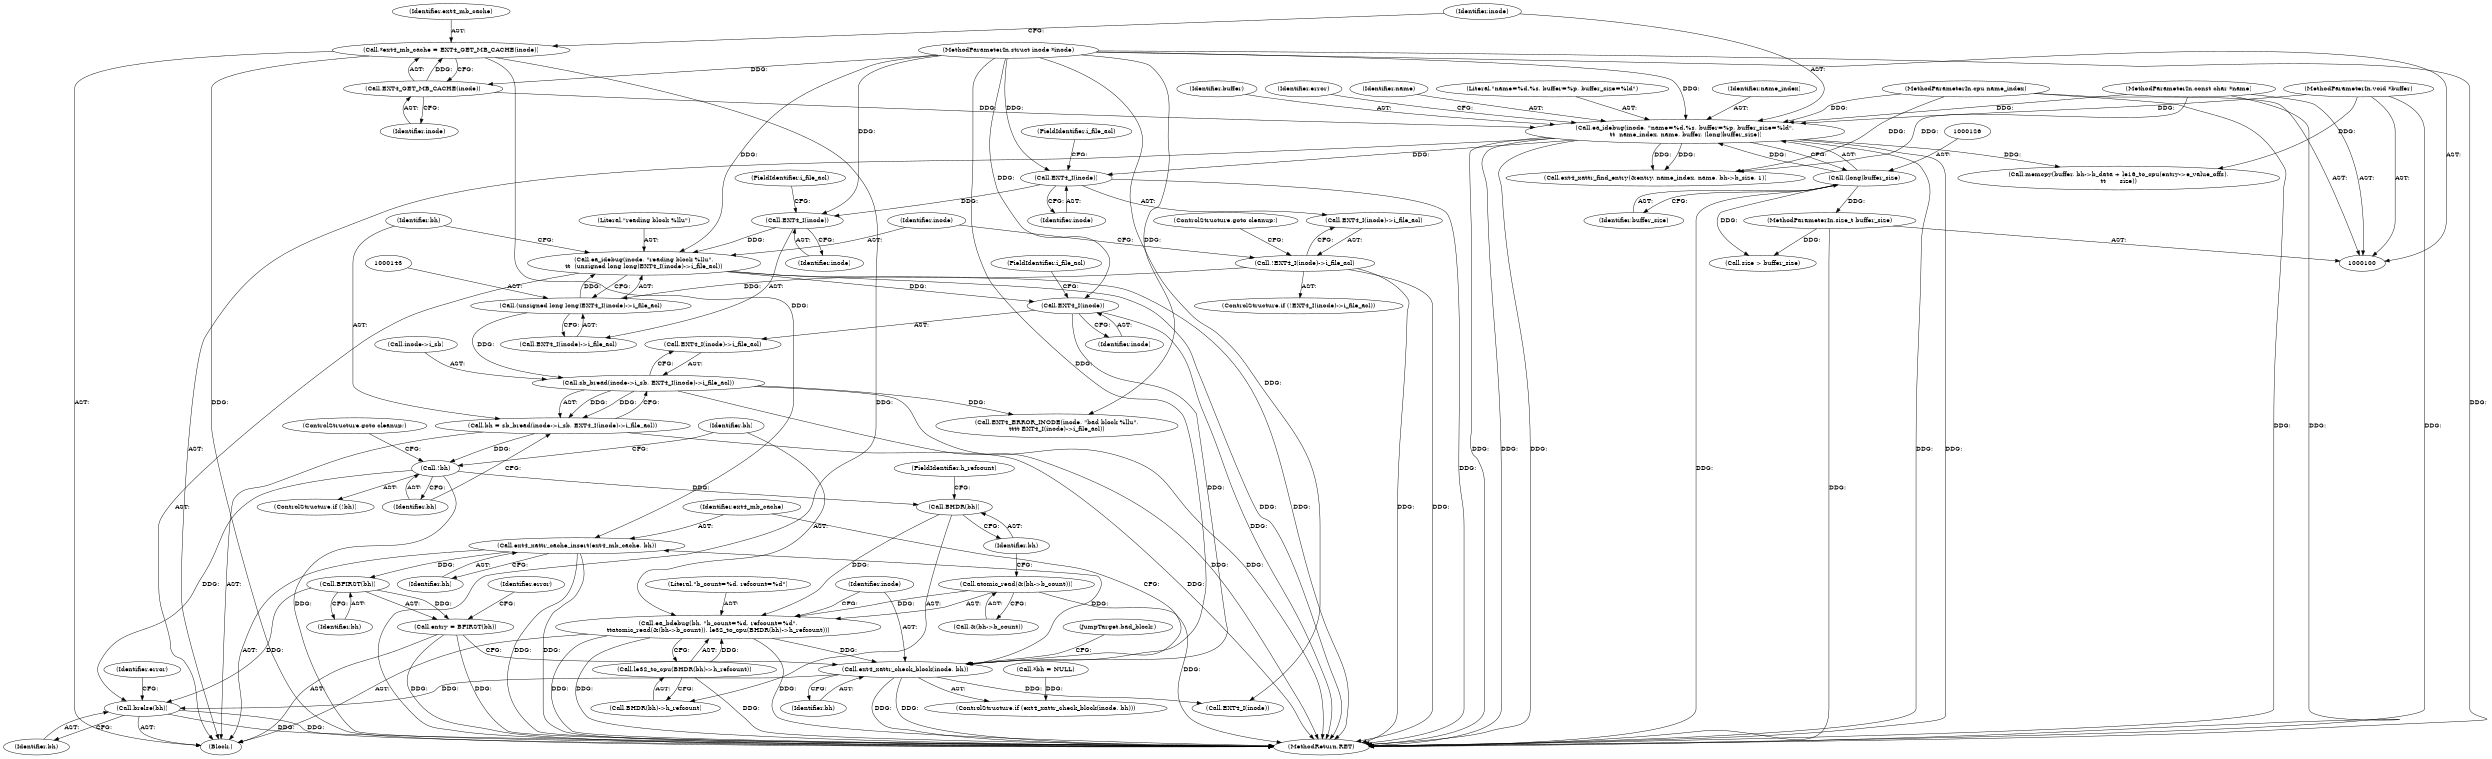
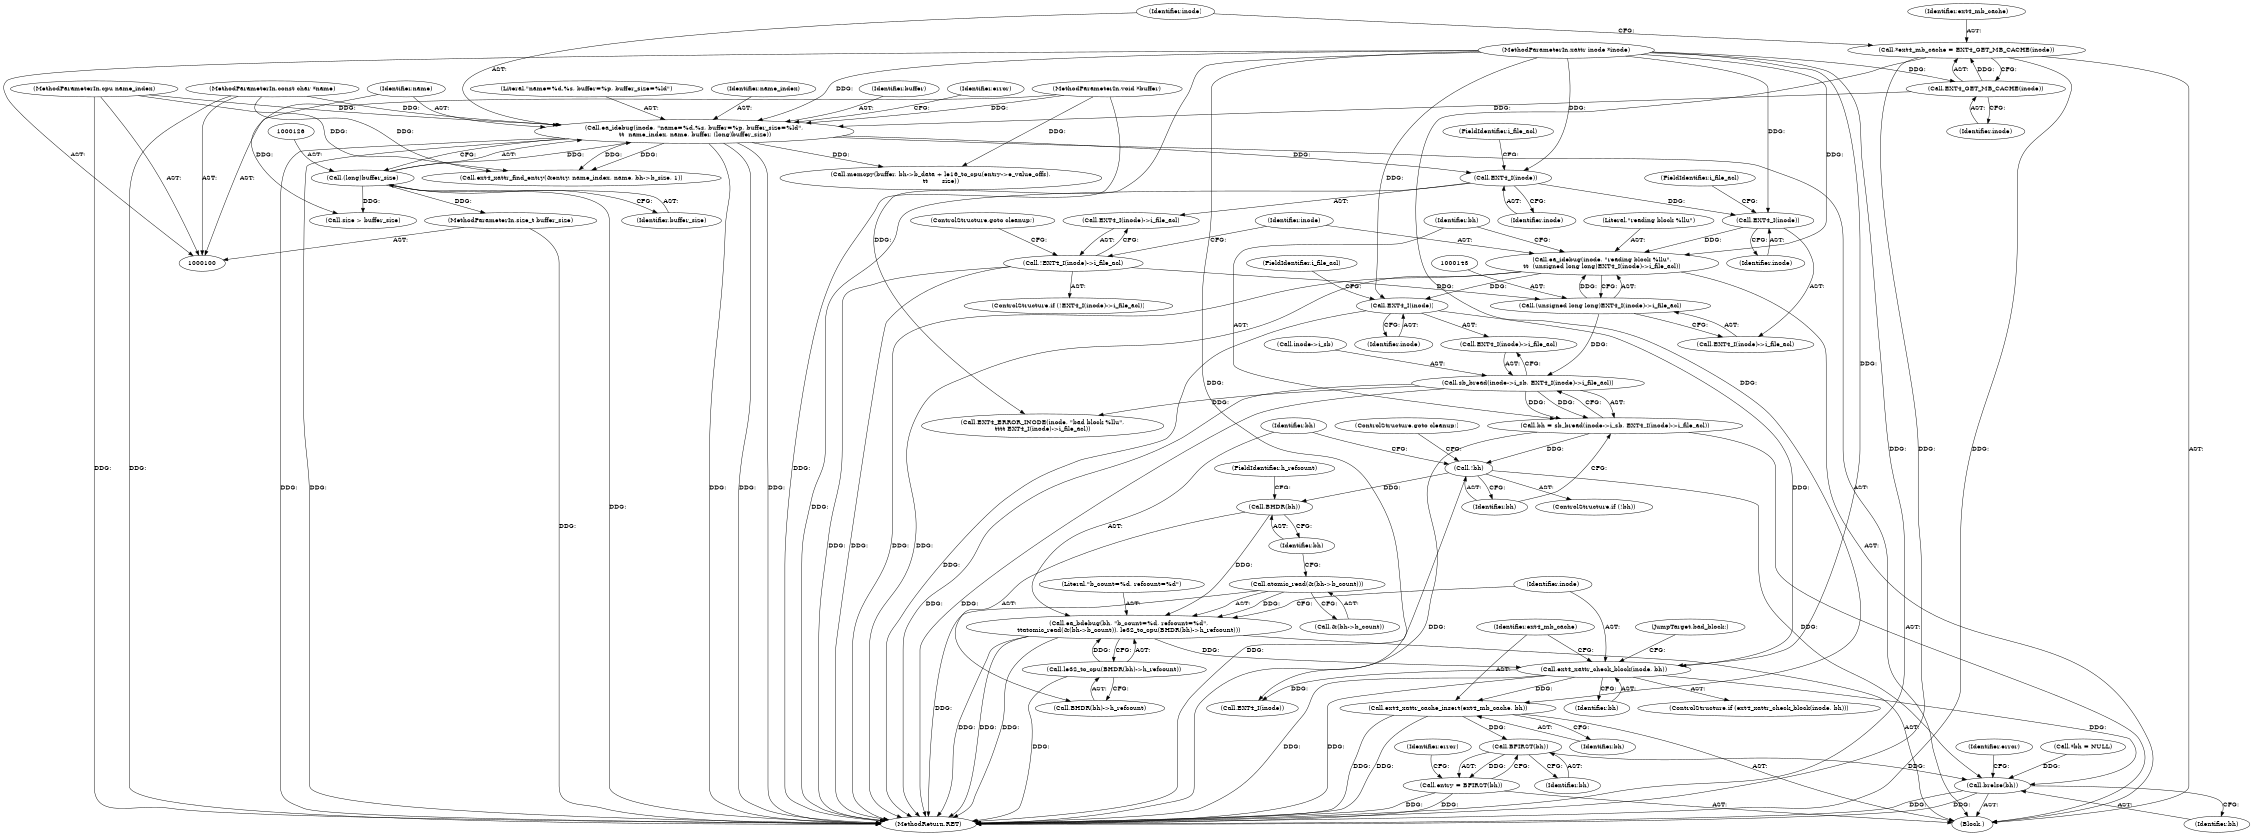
(1008, 50) -> (1566, 50)
(1797, 241) -> (252, 146)
(644, 662) -> (1506, 771)
(1046, 687) -> (2040, 765)
